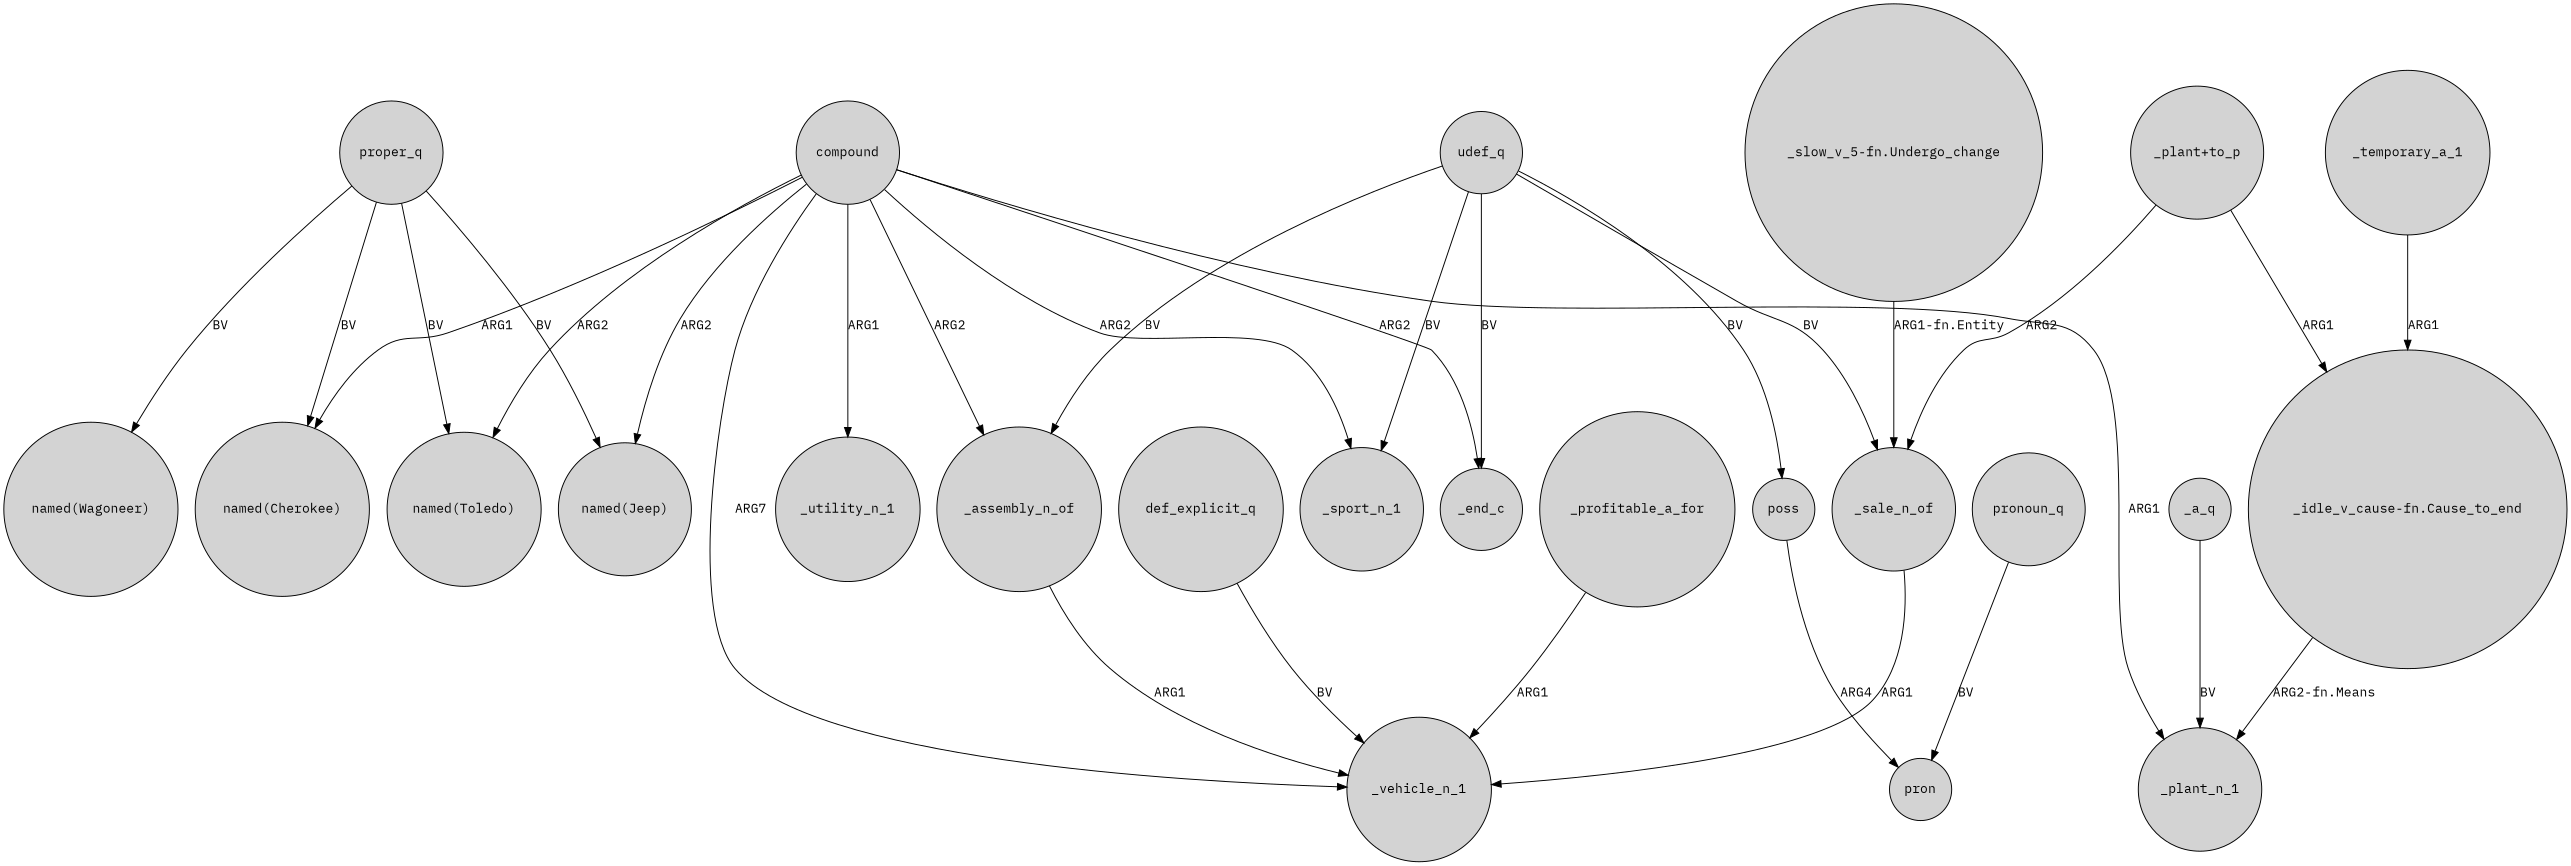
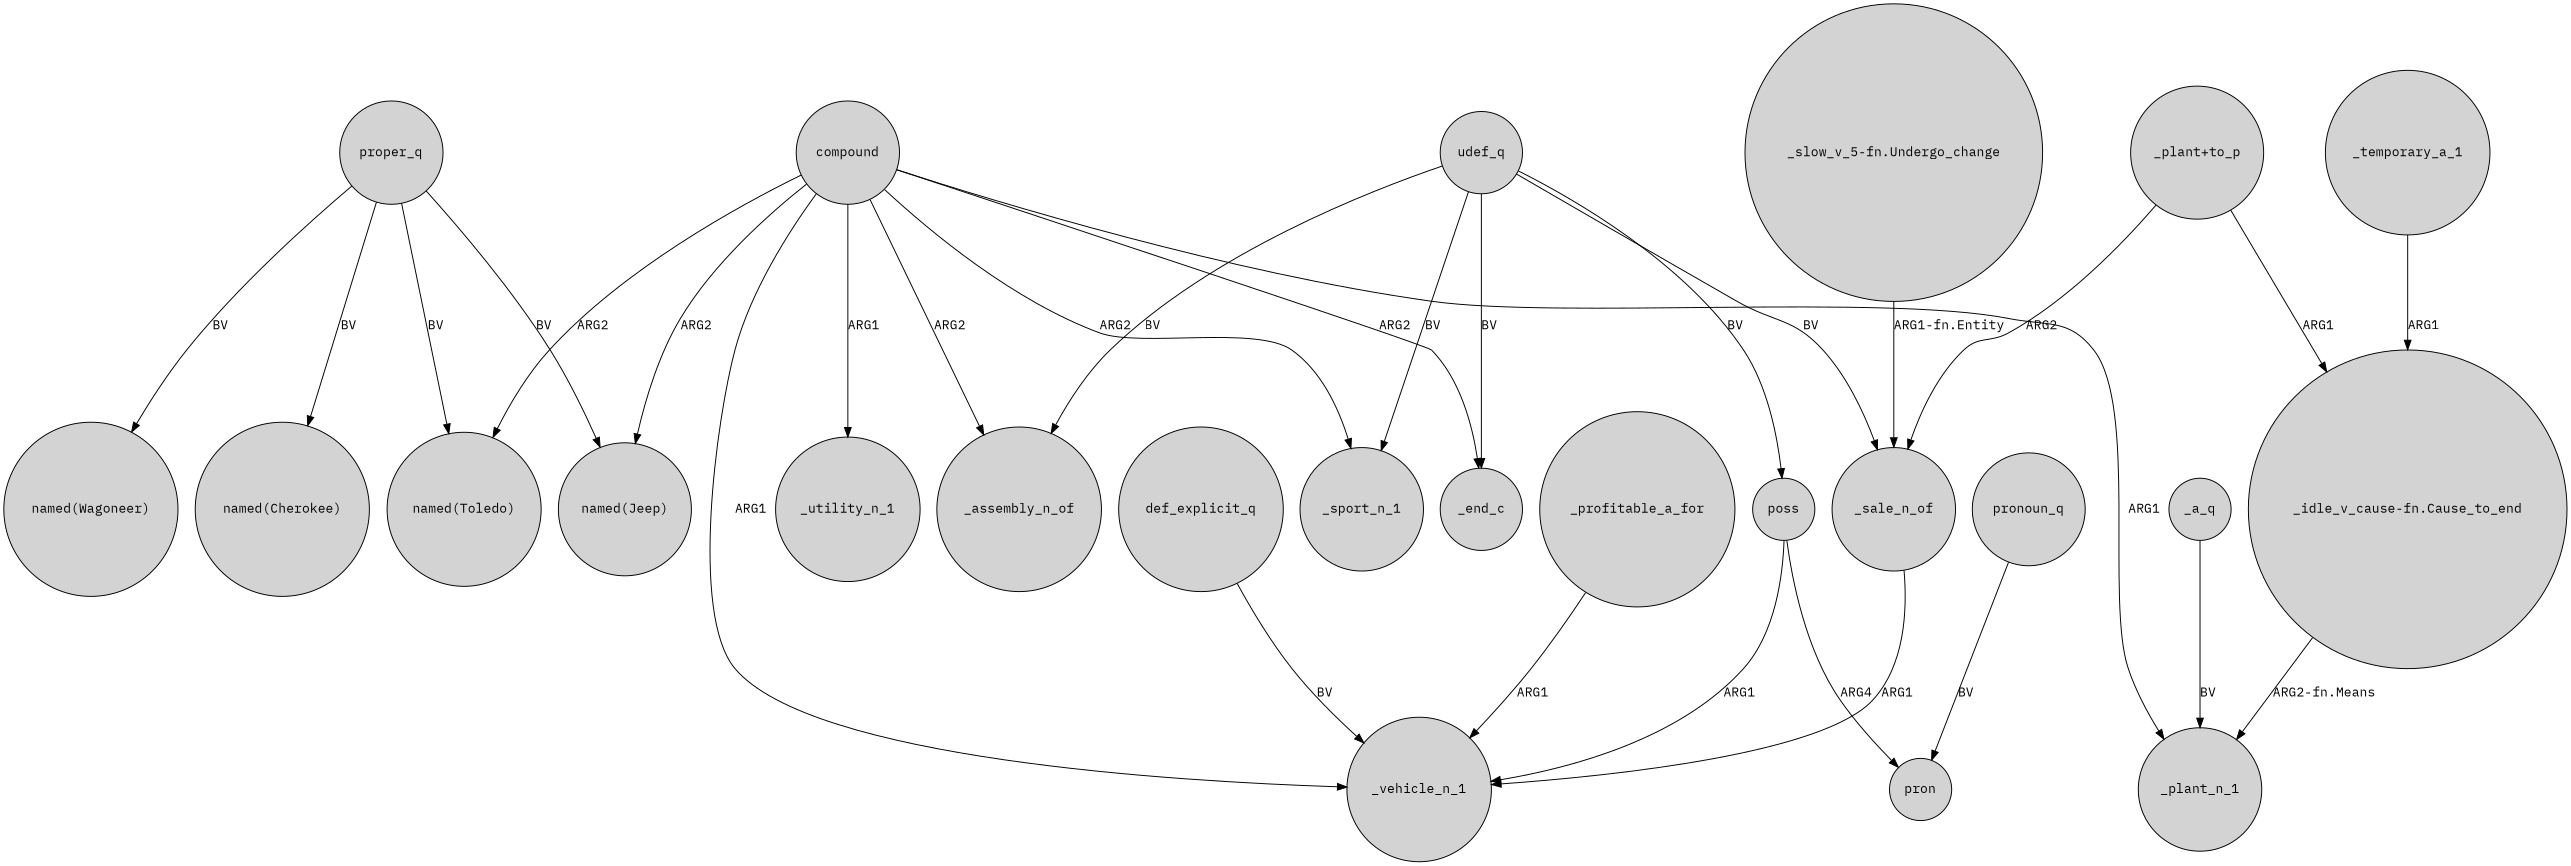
(552, 293) -> none
(751, 509) -> (751, 509)
(1172, 711) -> (1692, 712)
